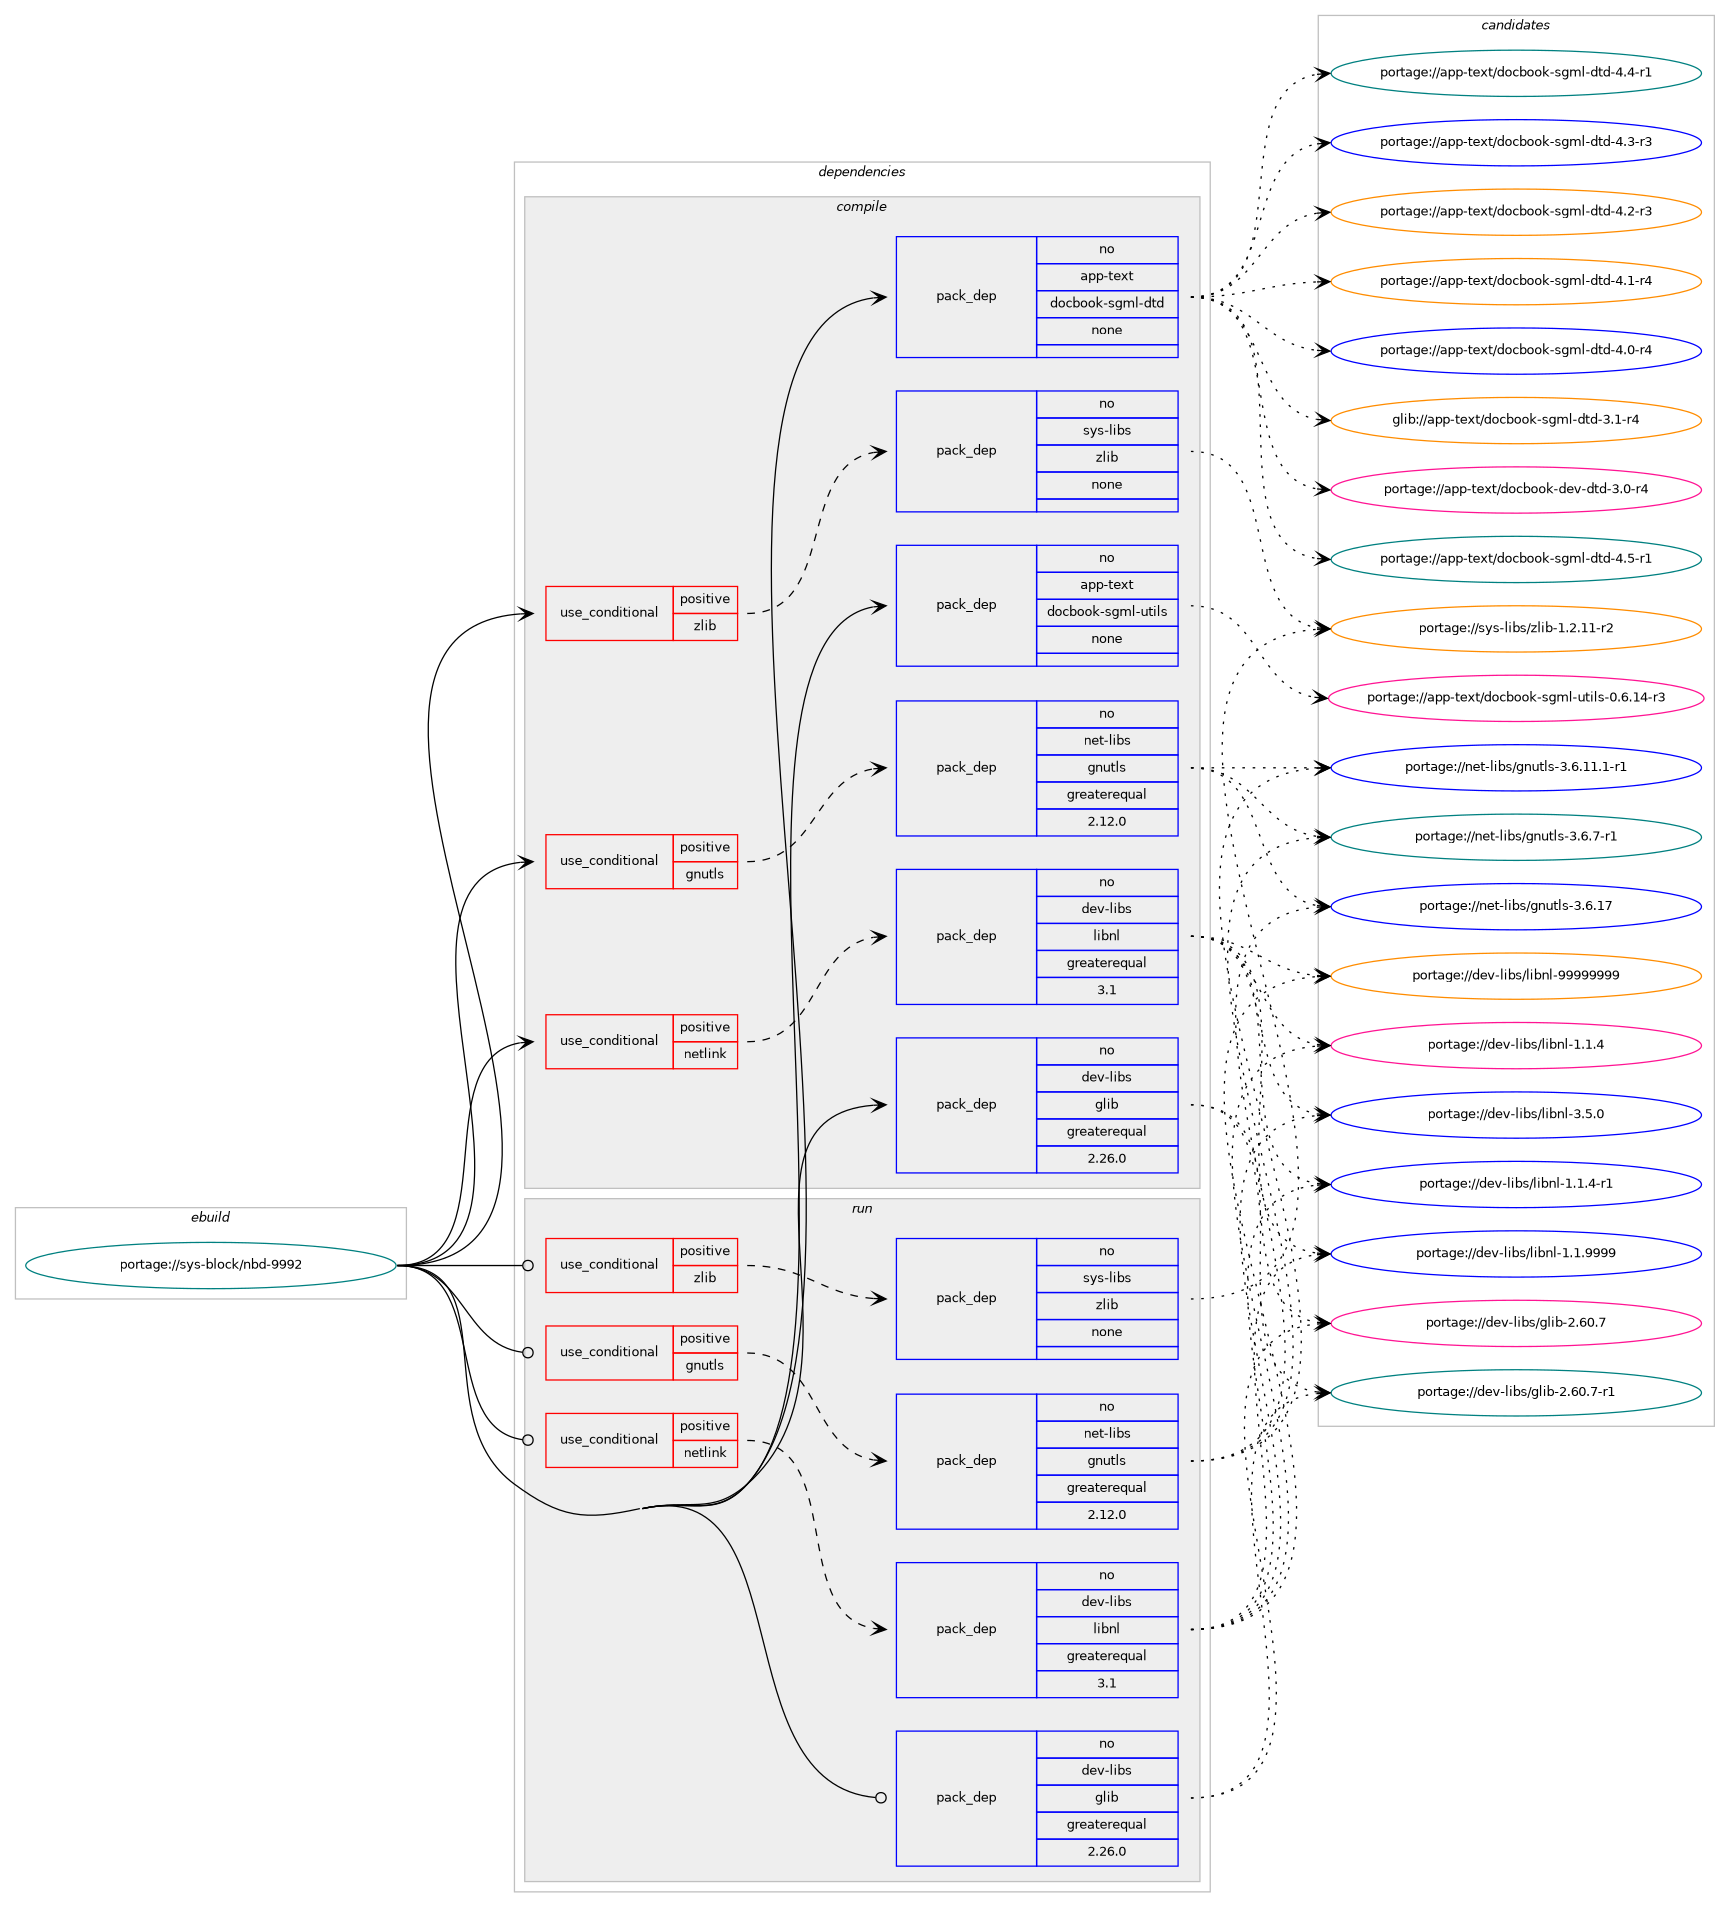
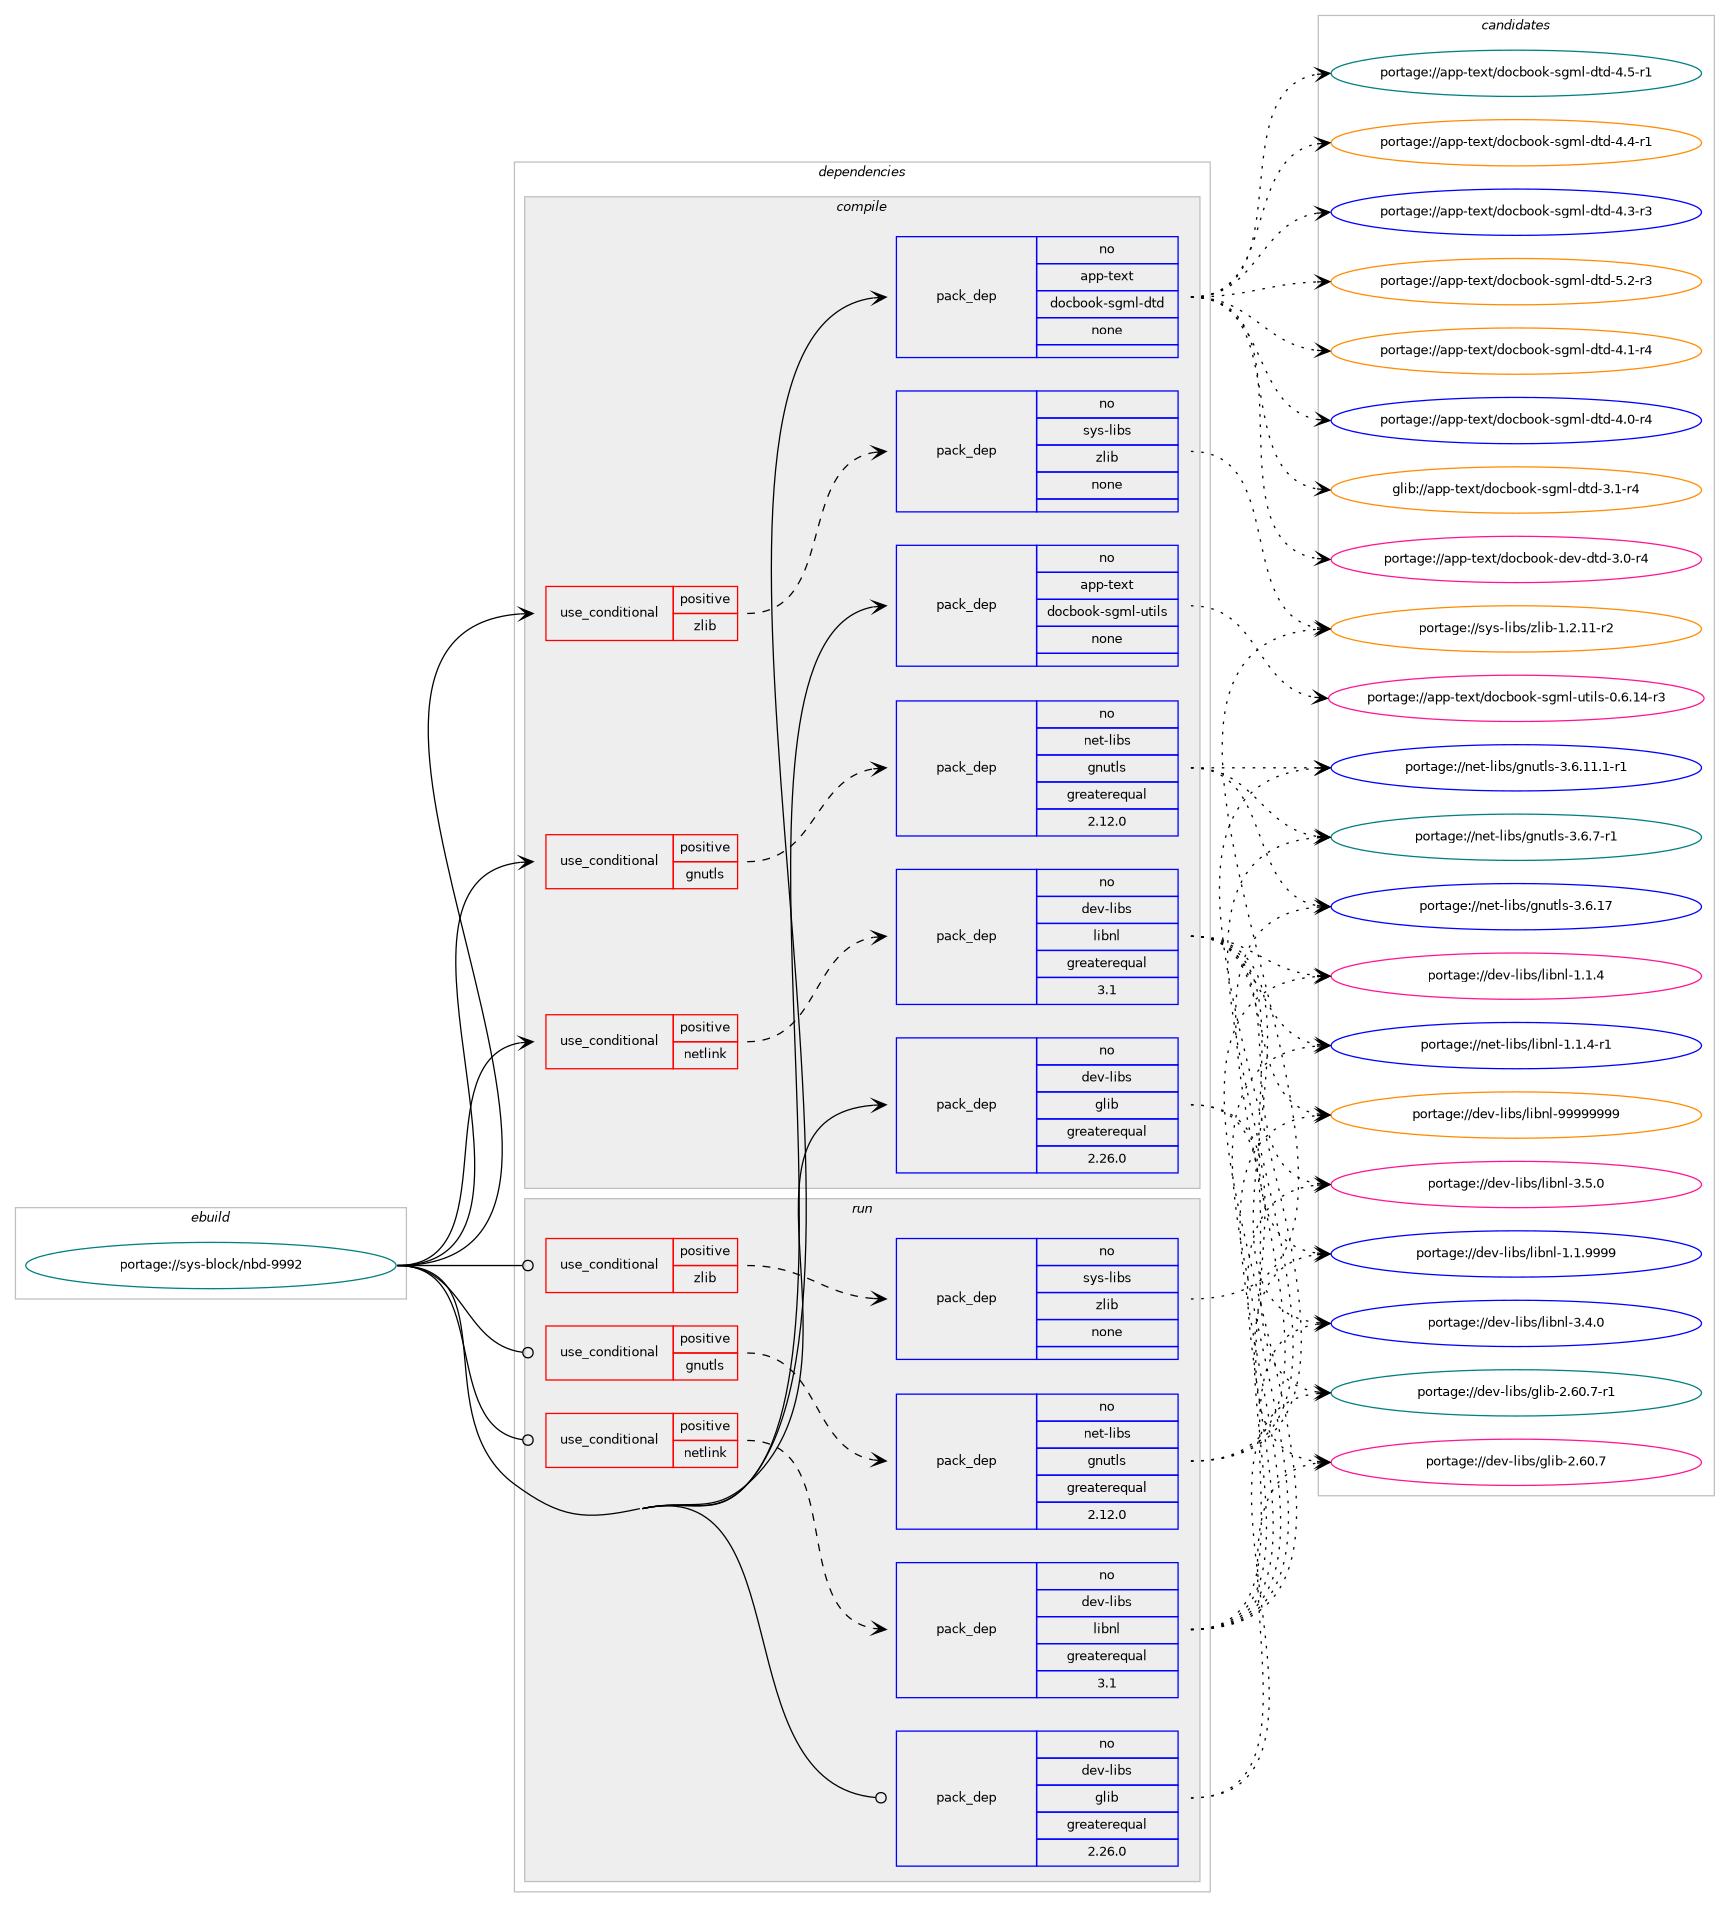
(1516, 73) -> (1516, 143)
(1516, 212) -> (1516, 282)
(1516, 1115) -> (1516, 1185)
(1516, 1185) -> (1516, 1046)
none -> (1516, 1323)
